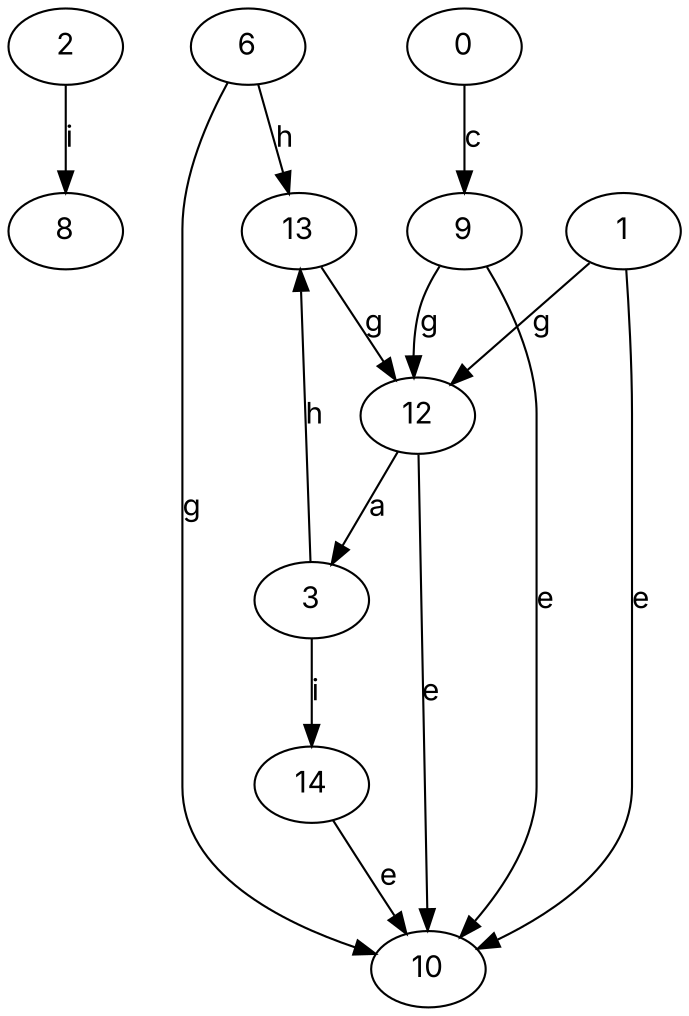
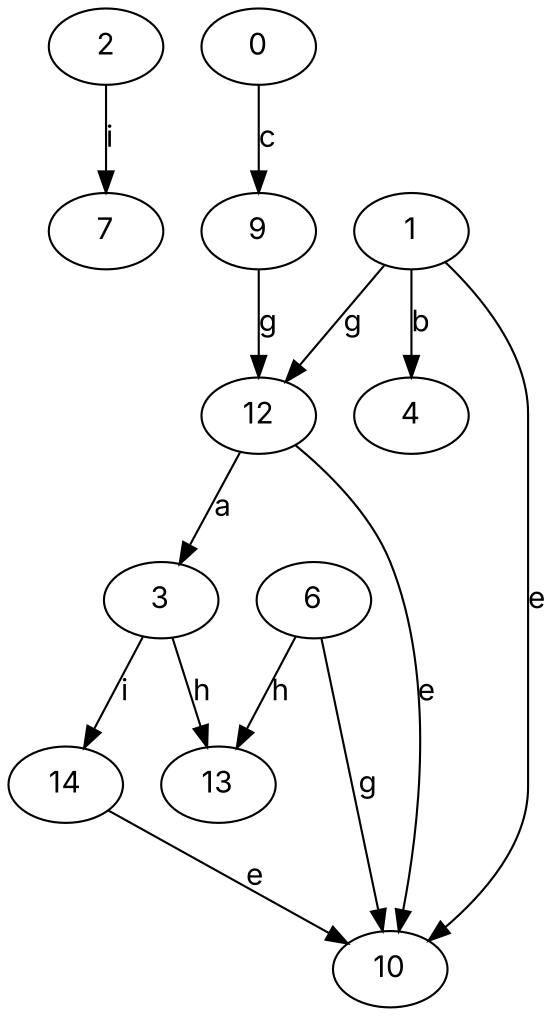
(66, 231) -> (106, 231)
(353, 315) -> none
none -> (411, 416)
(537, 597) -> none
